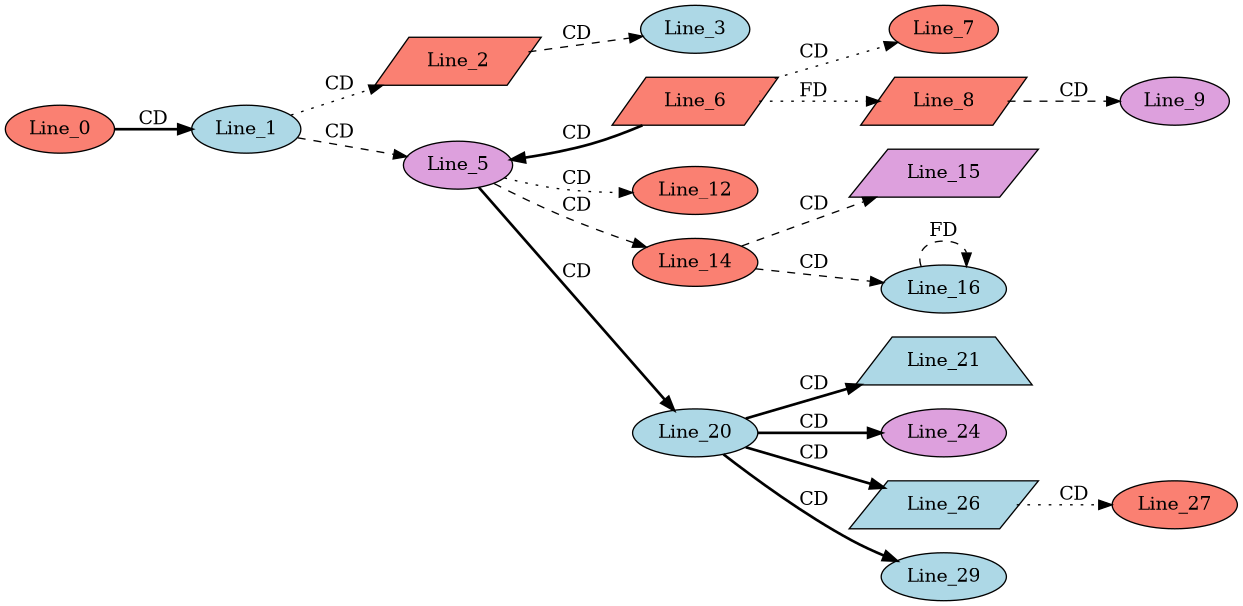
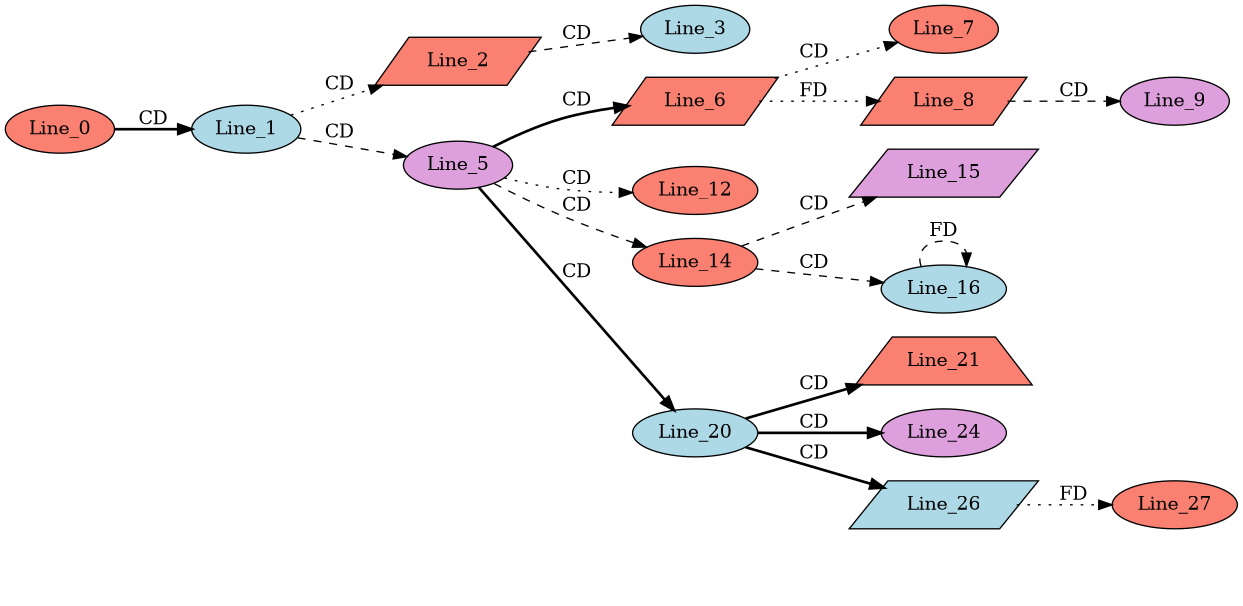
(585, 146) -> (552, 122)
(944, 361) -> (944, 361)
(1074, 495) -> (1074, 495)
(944, 577) -> none
